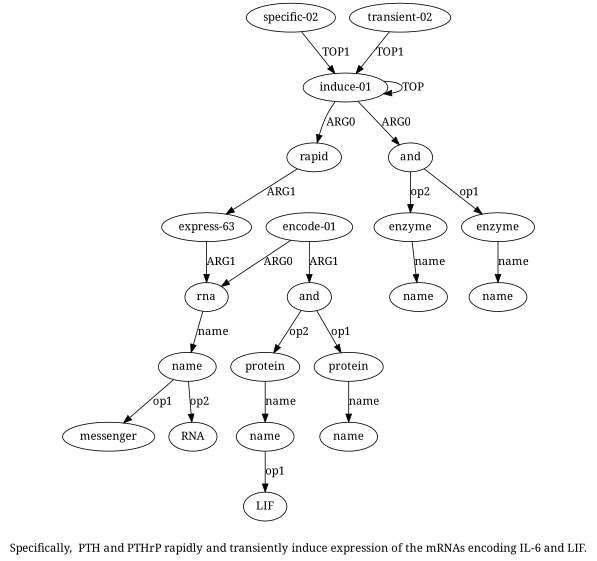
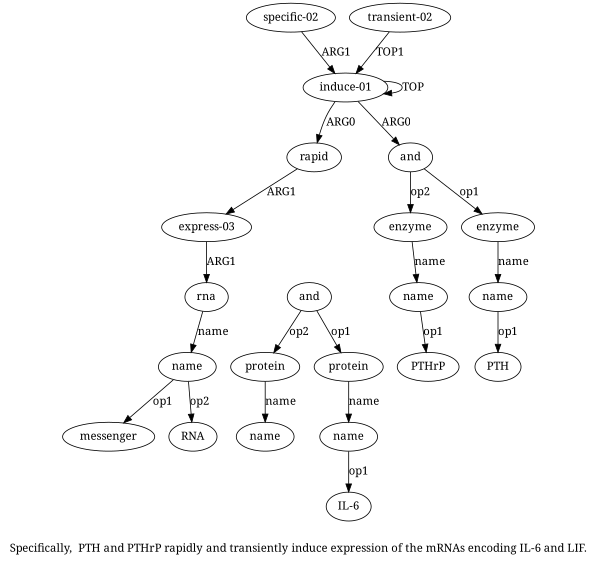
(336, 53) -> (336, 53)
(207, 227) -> (207, 227)
(309, 227) -> none
none -> (428, 367)
none -> (498, 367)
(265, 507) -> none
none -> (349, 507)
